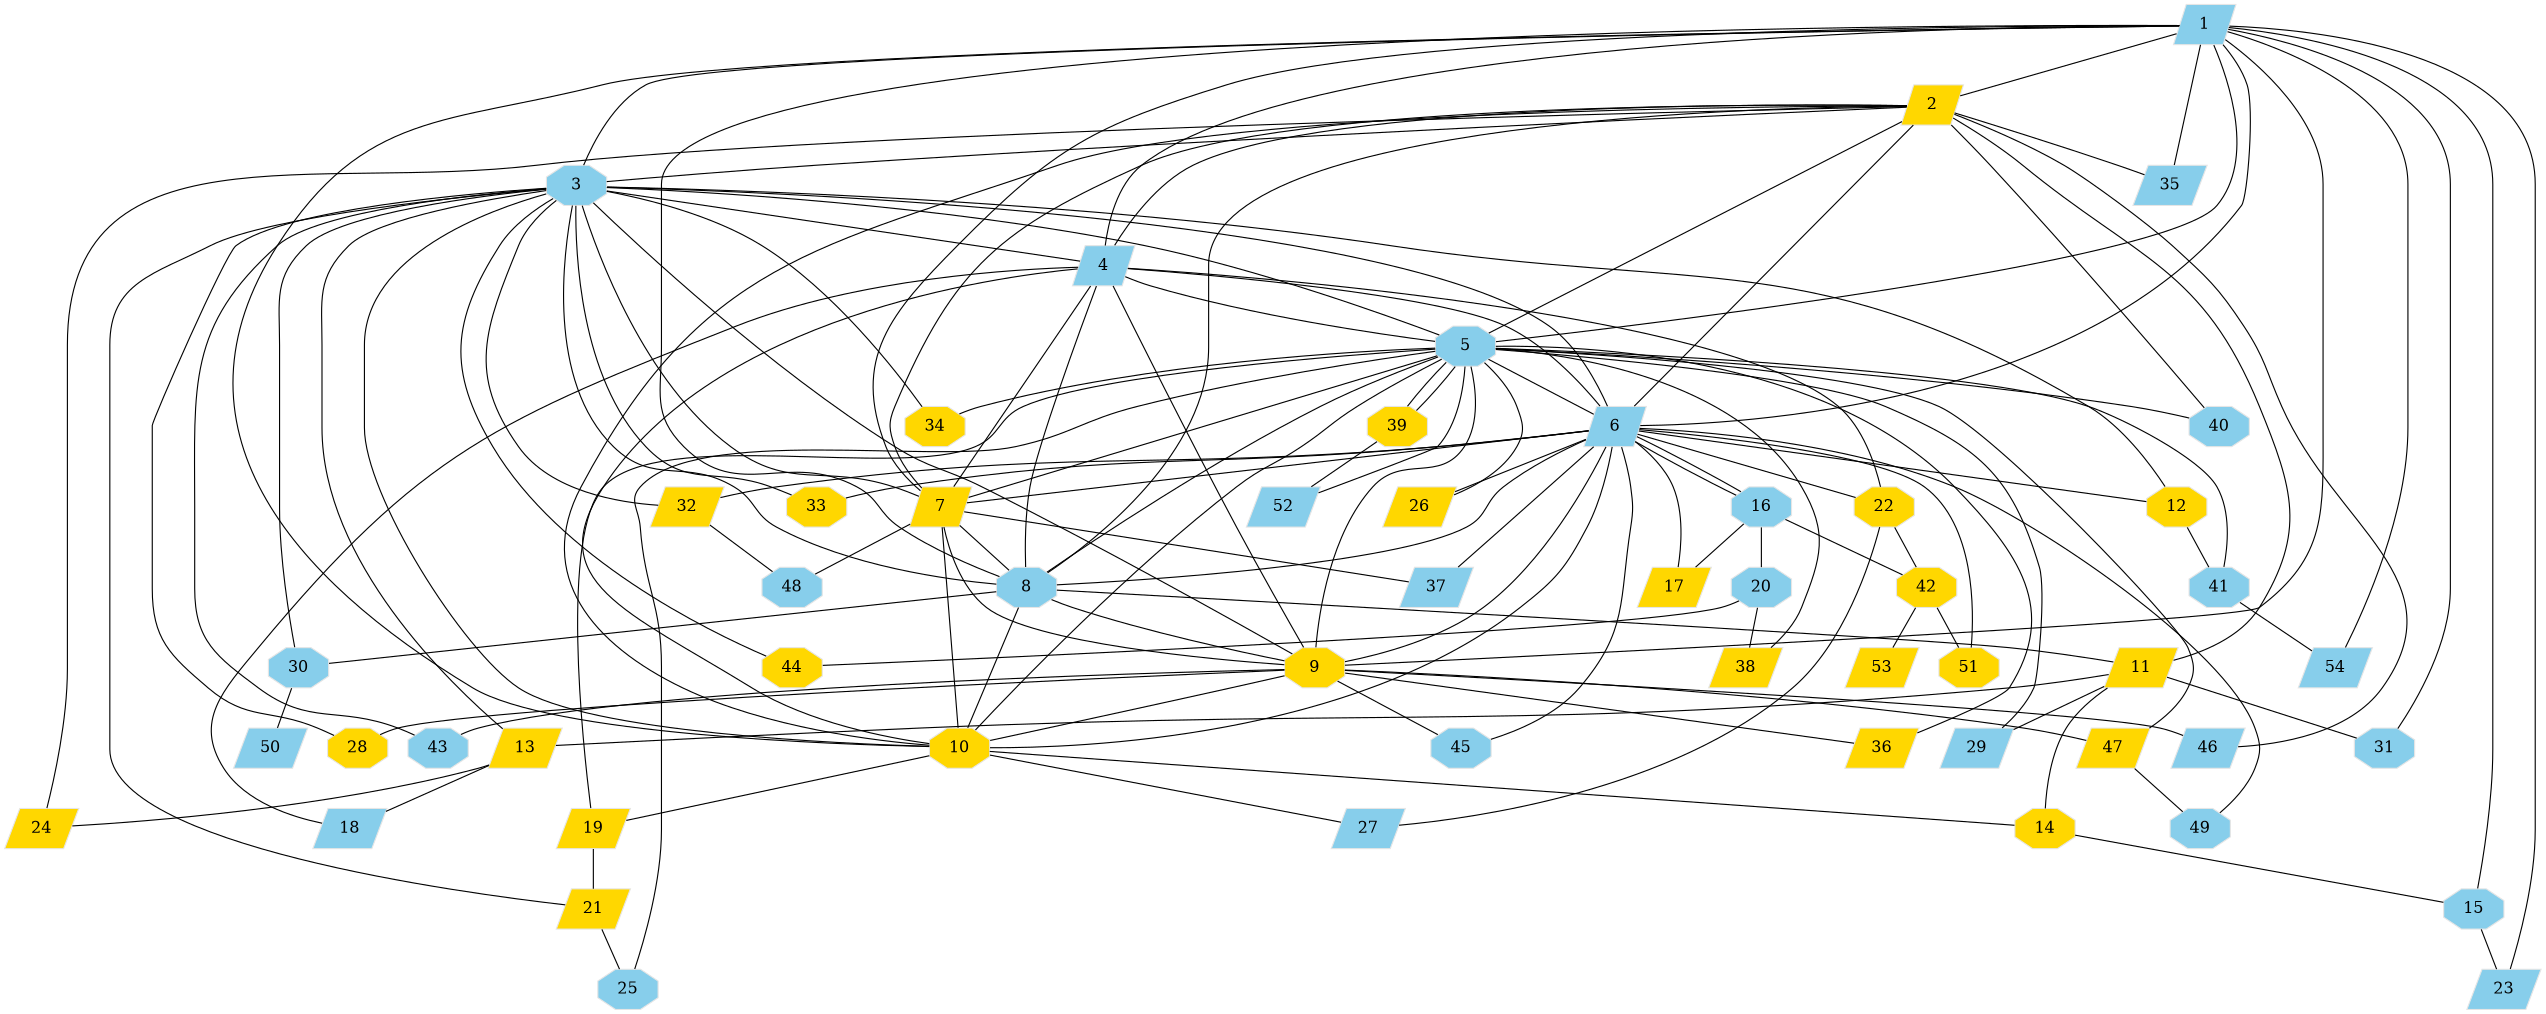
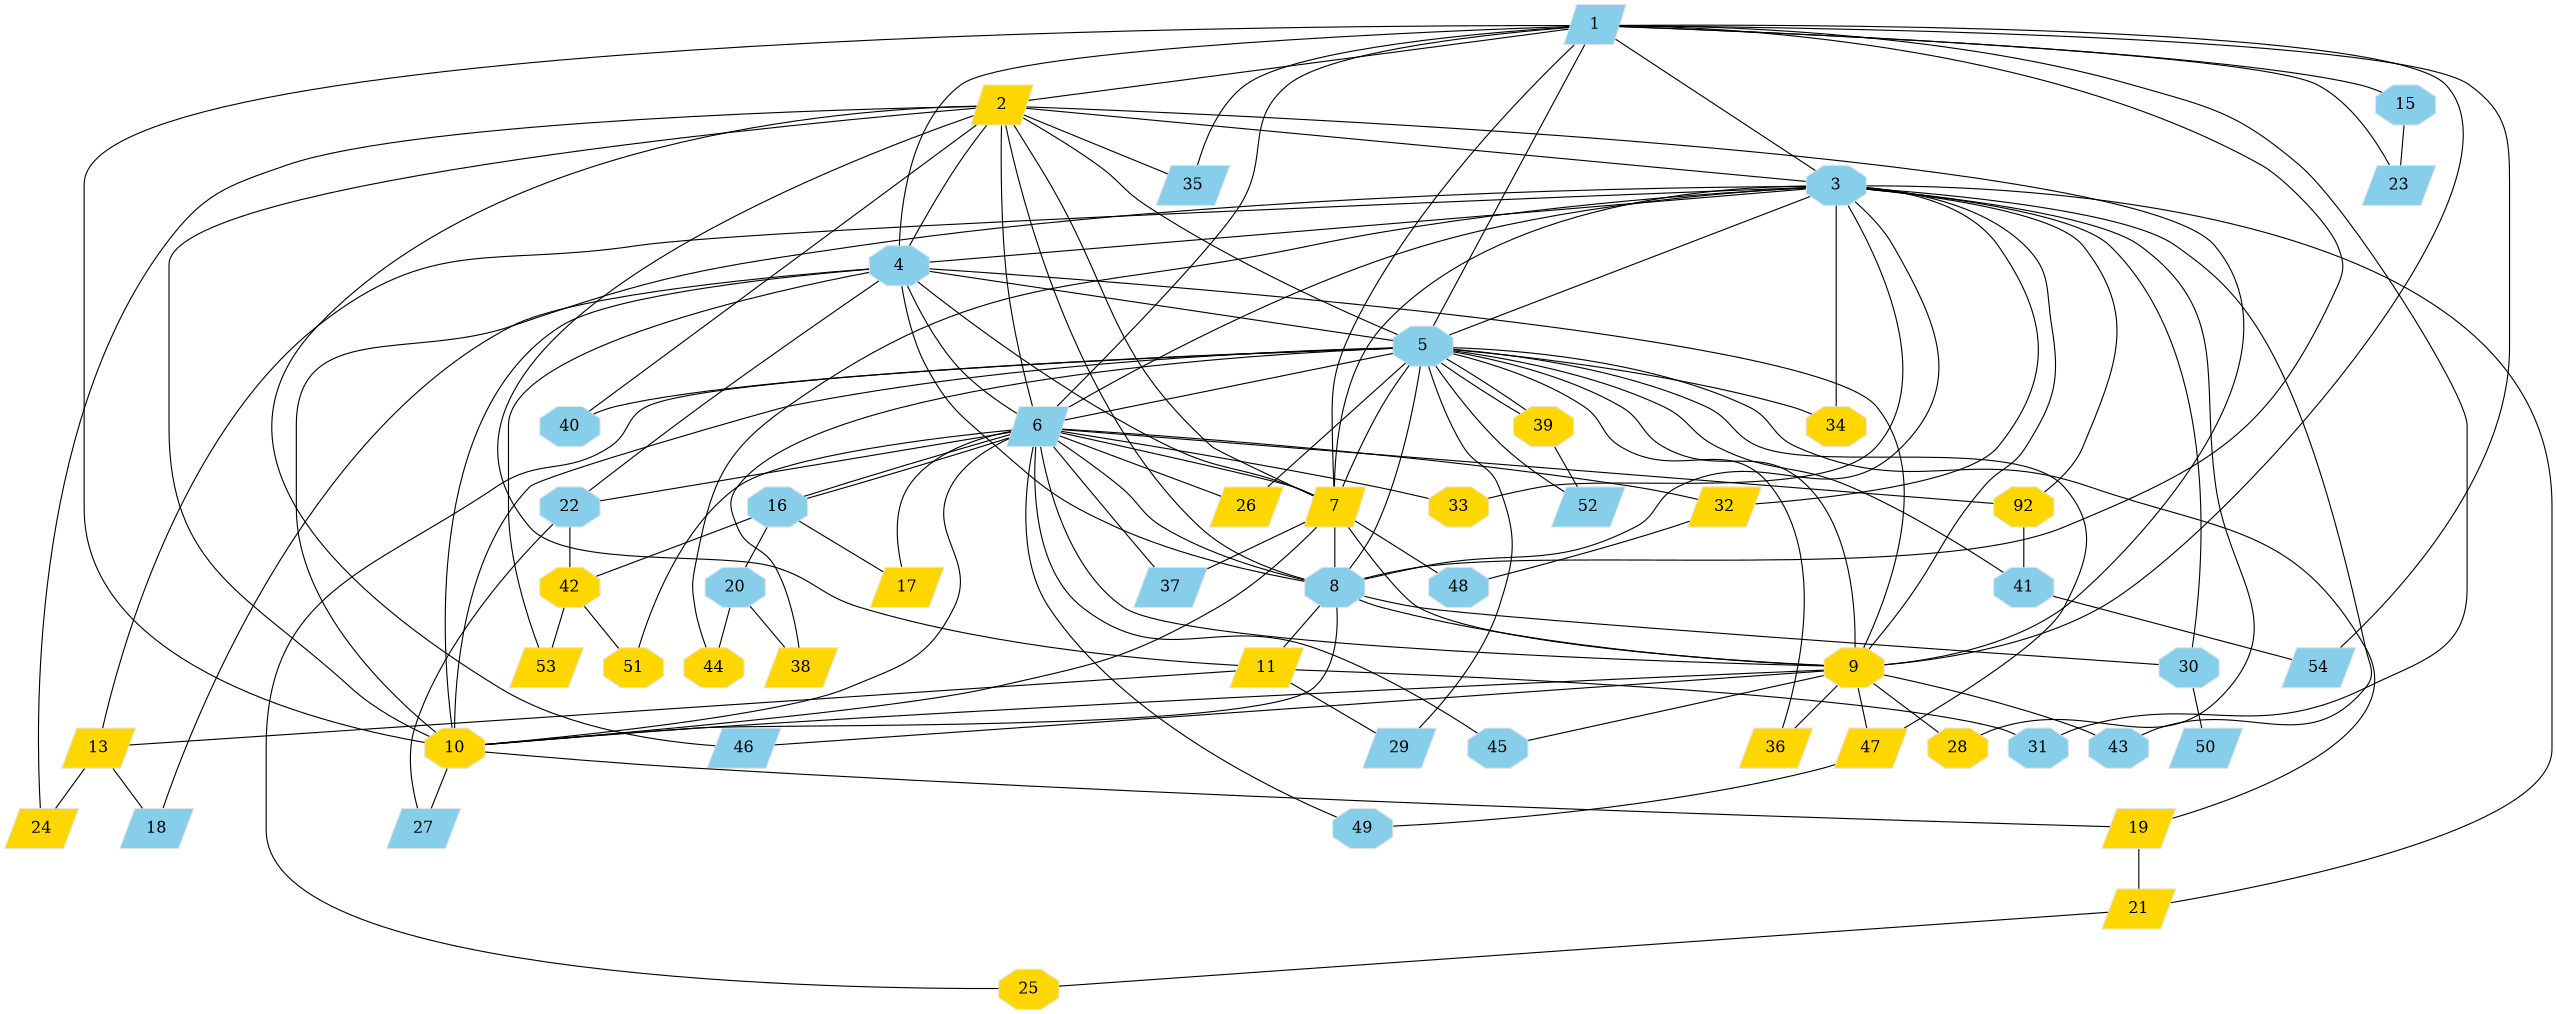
none -> (1935, 173)
(1104, 266) -> (899, 266)
none -> (568, 363)
(1884, 507) -> (570, 507)
(2177, 507) -> (2024, 507)
(2045, 829) -> none
(628, 989) -> (1029, 989)
